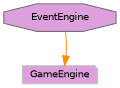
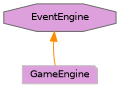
(66, 44) -> (54, 53)
